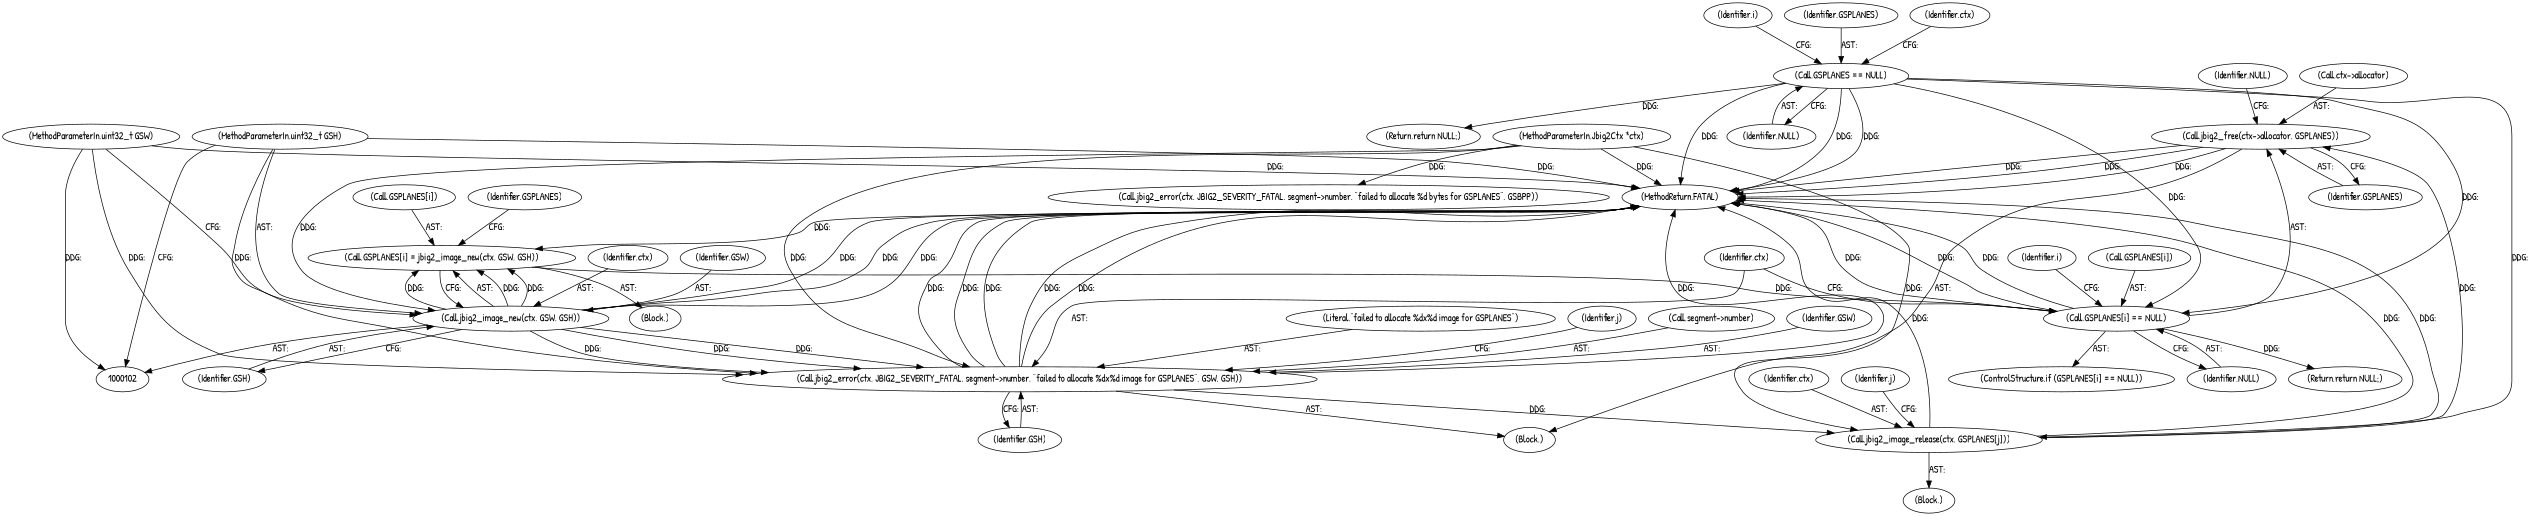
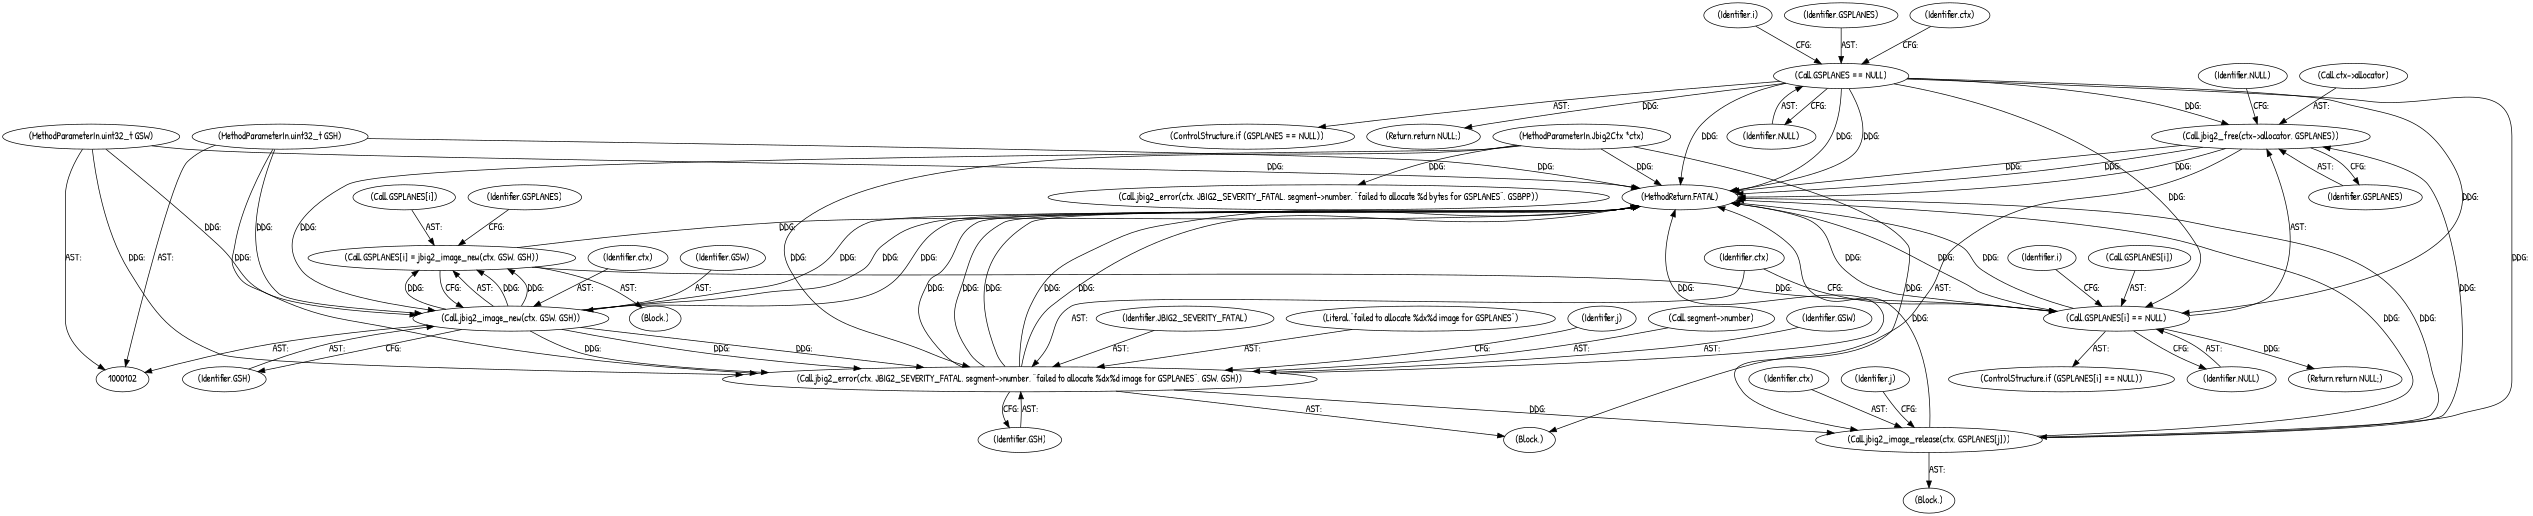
none -> (2066, 90)
none -> (1247, 137)
(869, 218) -> (1130, 219)
(214, 228) -> (214, 228)
(266, 228) -> (266, 228)
(75, 258) -> (75, 258)
(167, 258) -> (167, 258)
none -> (1185, 319)
